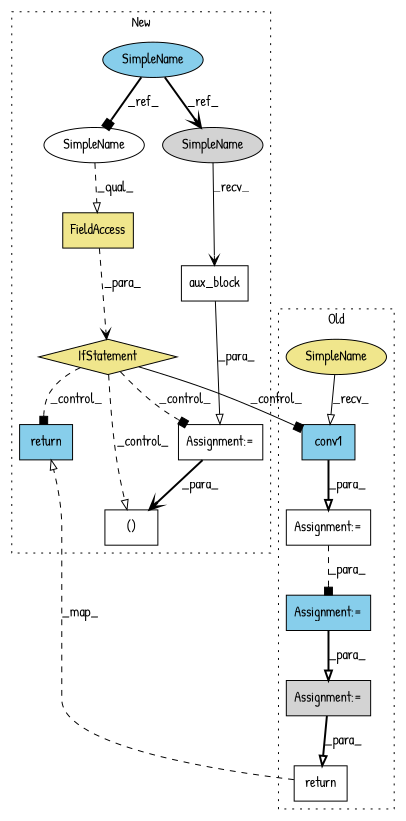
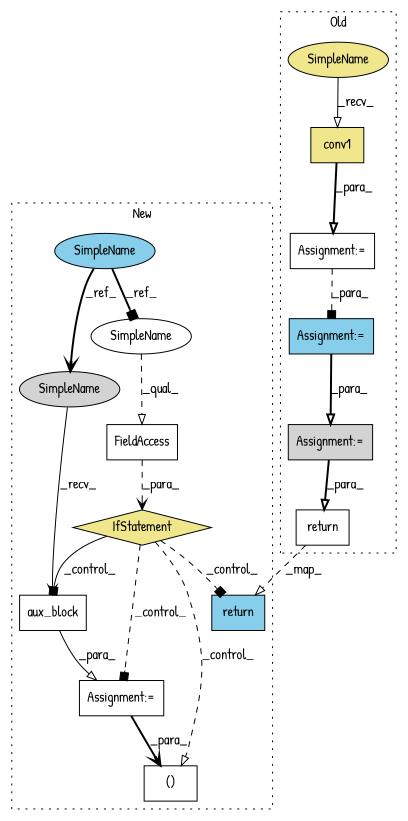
(98, 230) -> (142, 442)
(209, 390) -> (73, 553)
(328, 442) -> (337, 145)
